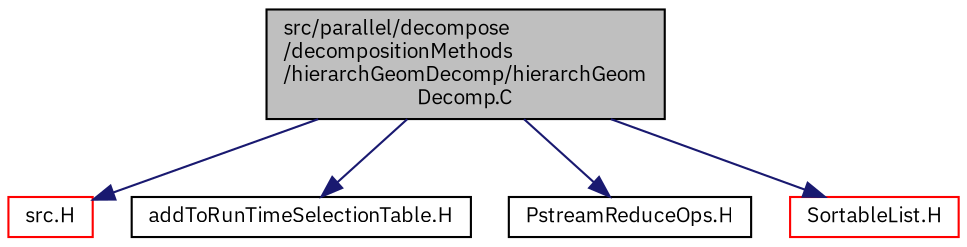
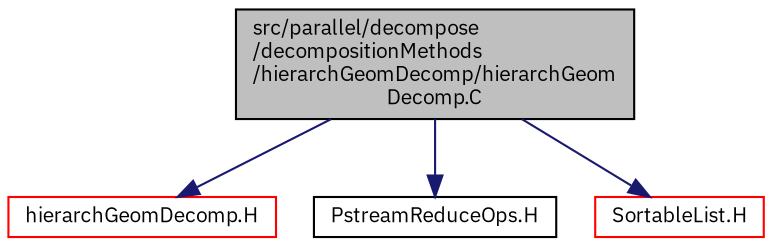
(51, 217) -> (142, 217)
(301, 217) -> none
